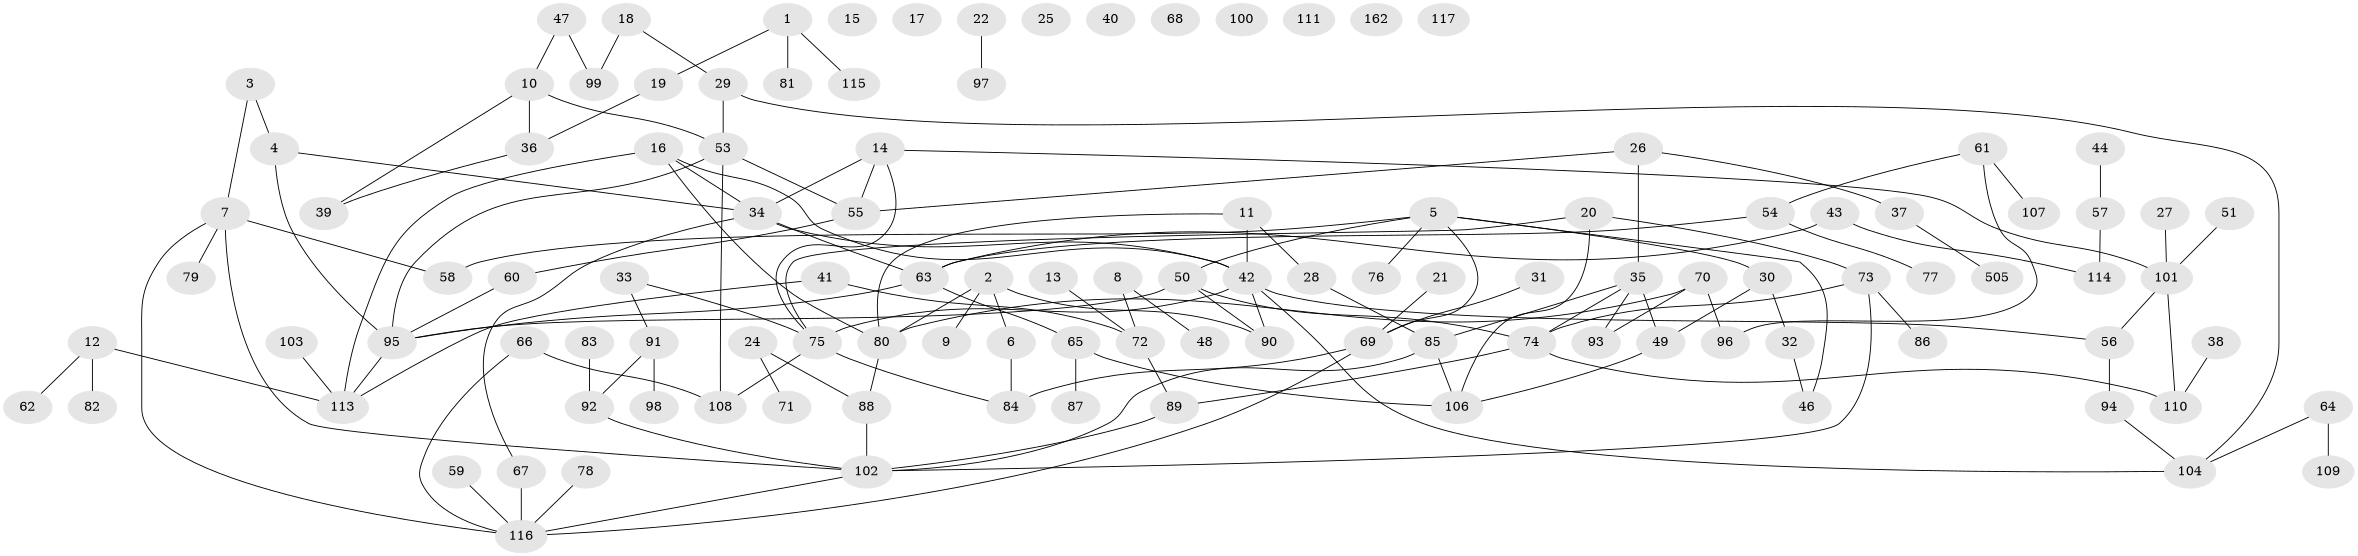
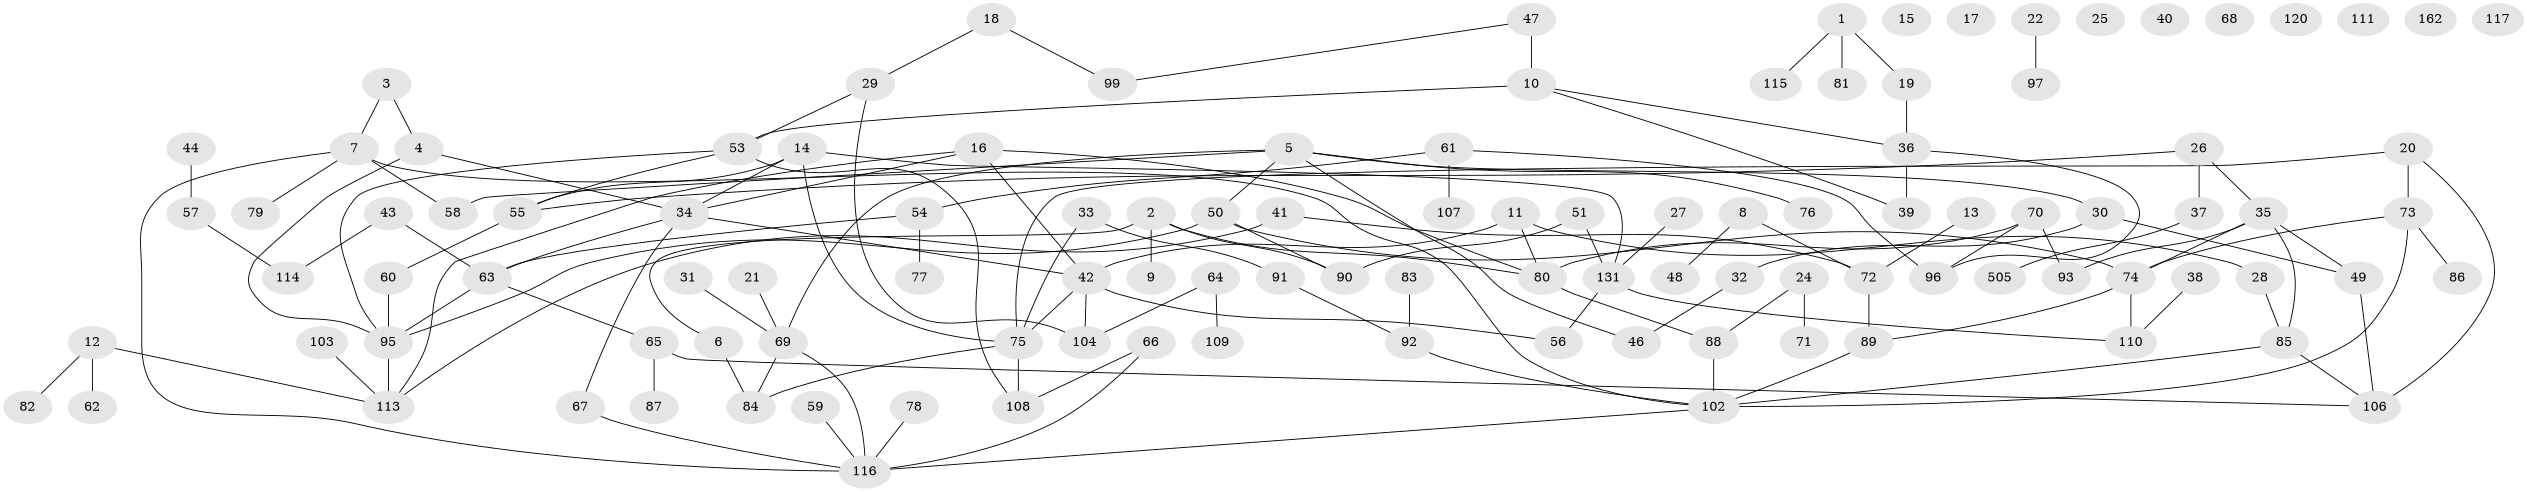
(1242, 20) -> (2296, 20)
none -> (2137, 205)
(2167, 278) -> (1609, 278)
(1259, 313) -> (1473, 245)
(654, 407) -> none
(2109, 407) -> none
